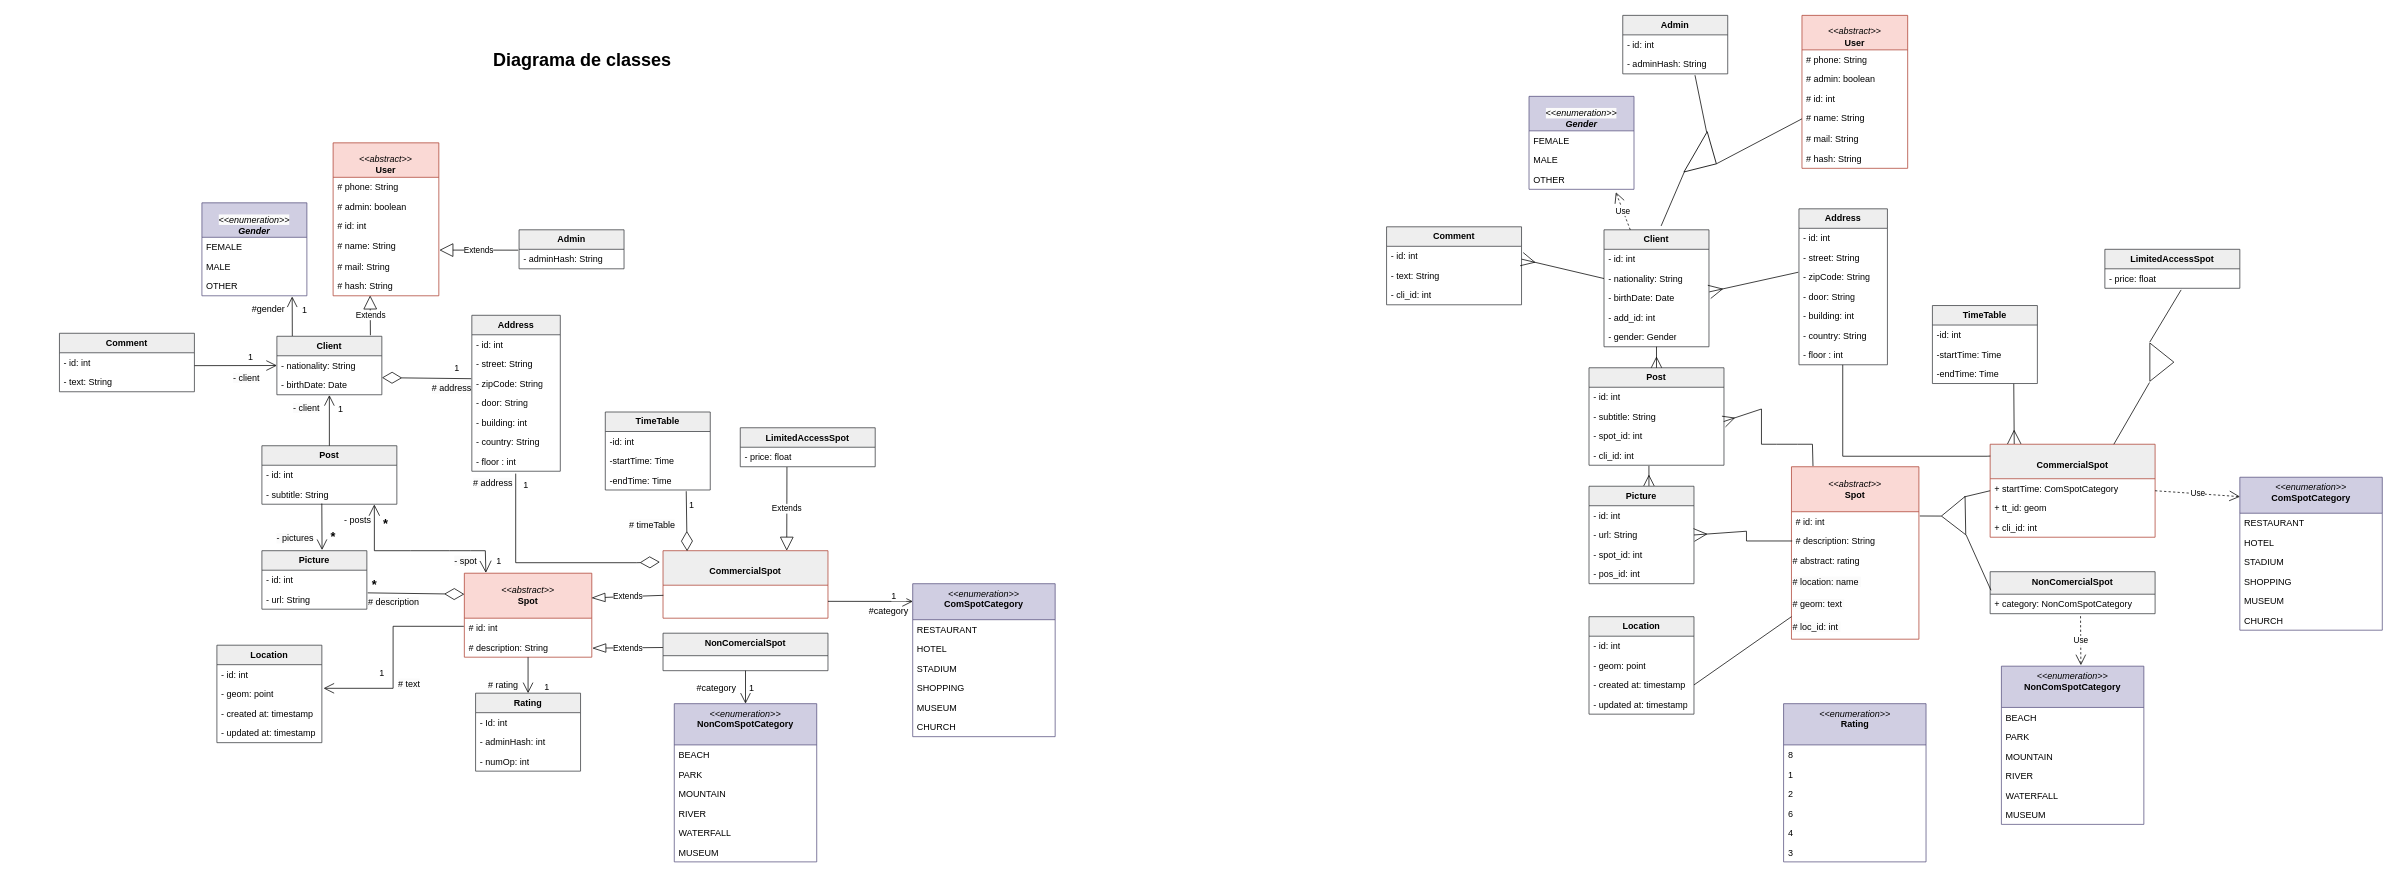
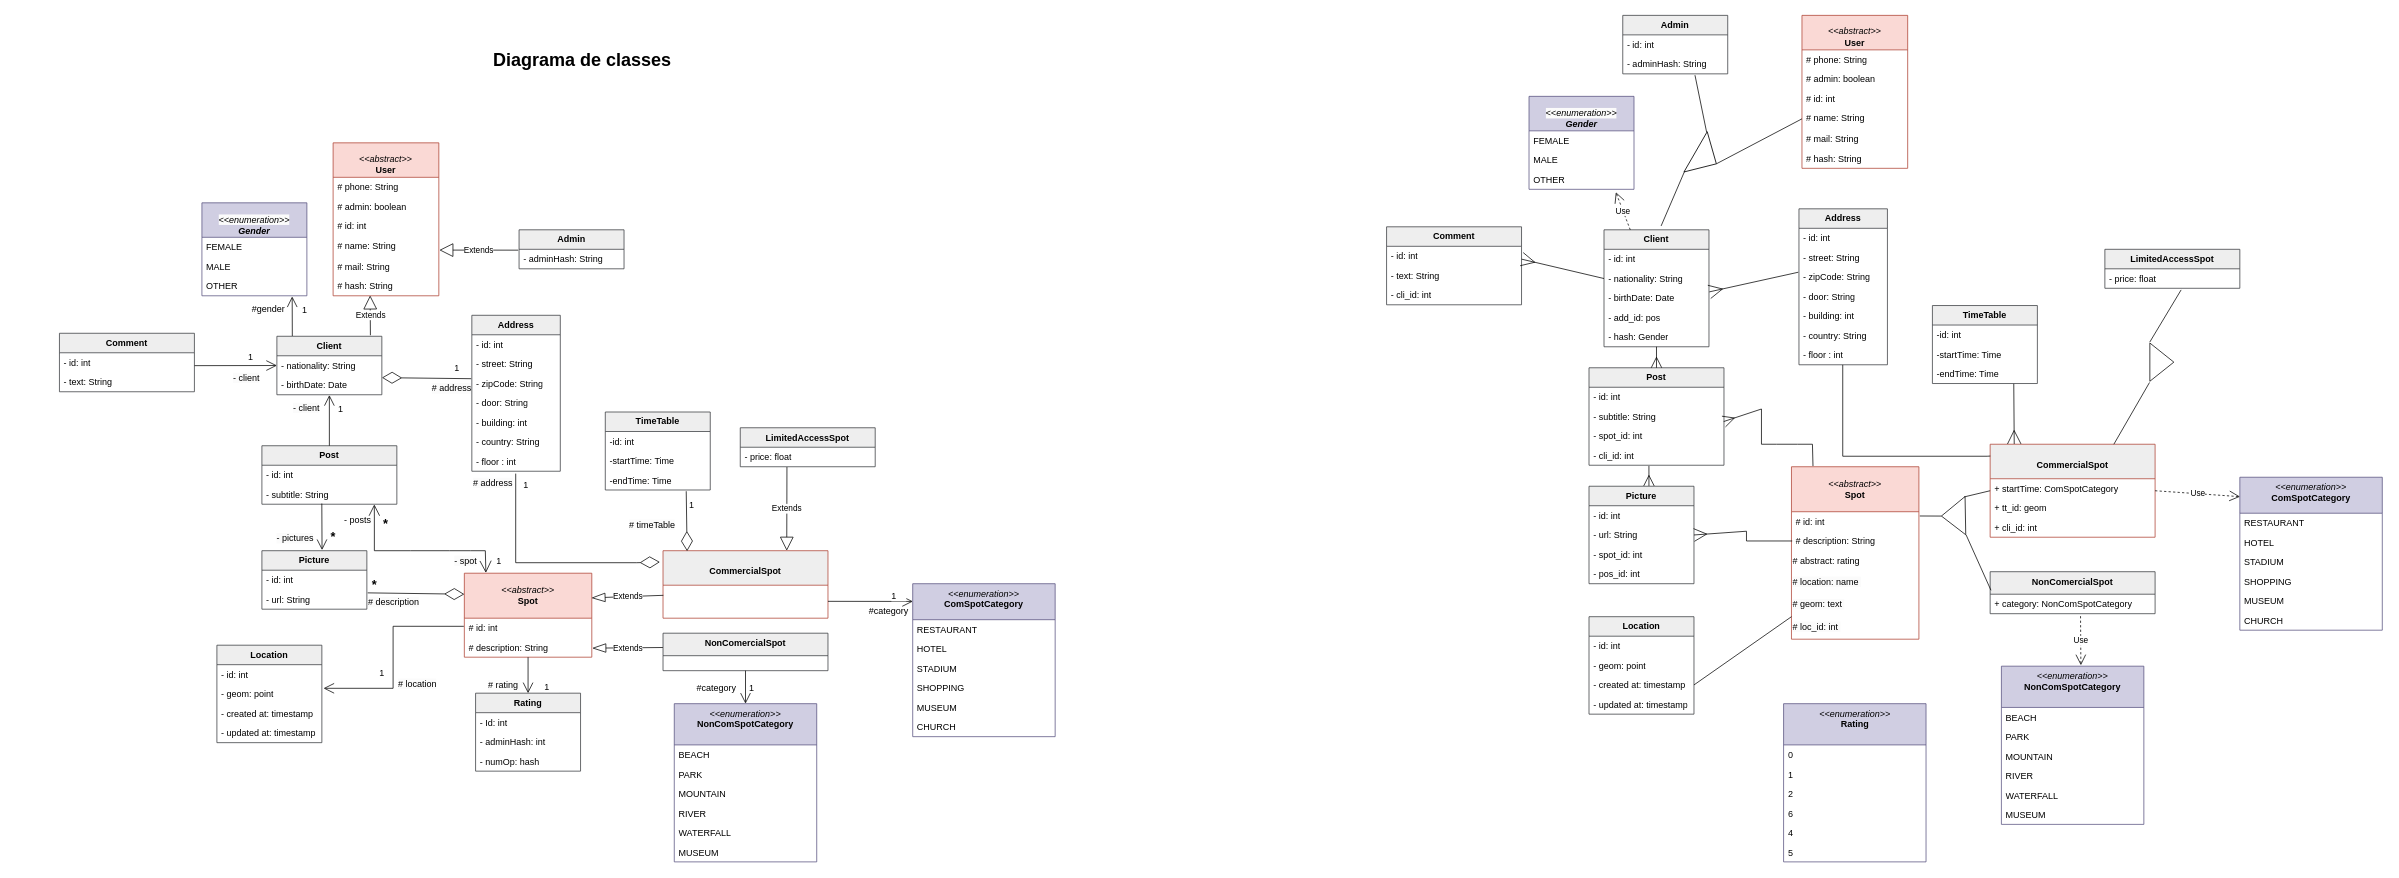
(1635, 319) -> (1636, 319)
(1645, 338) -> (1640, 338)
(412, 685) -> (420, 685)
(1791, 756) -> (1791, 756)
(505, 763) -> (509, 763)
(1791, 853) -> (1791, 853)
